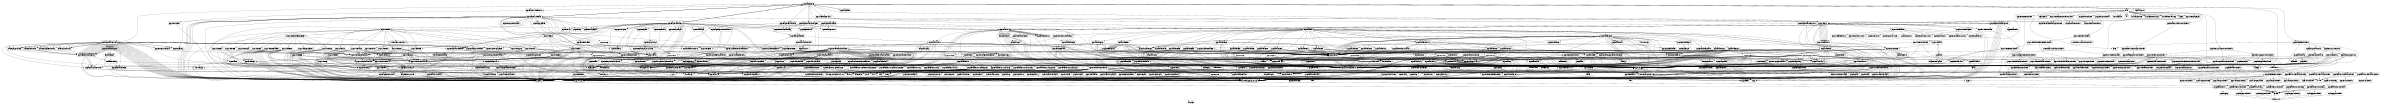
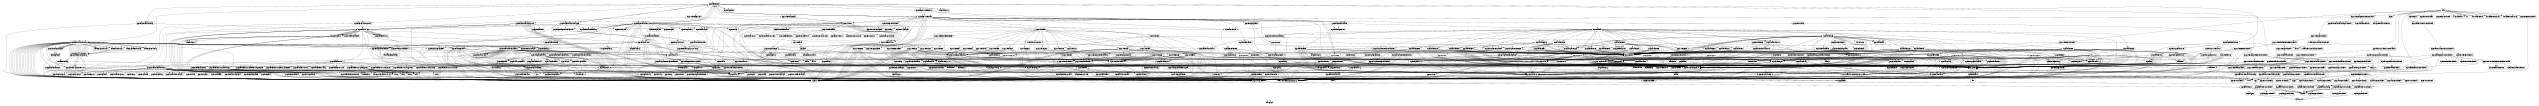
(804, 49) -> none
none -> (1102, 74)
(2368, 74) -> none
